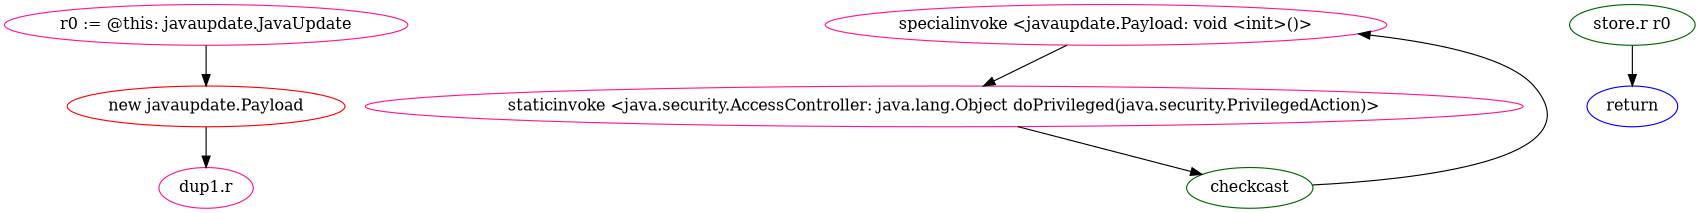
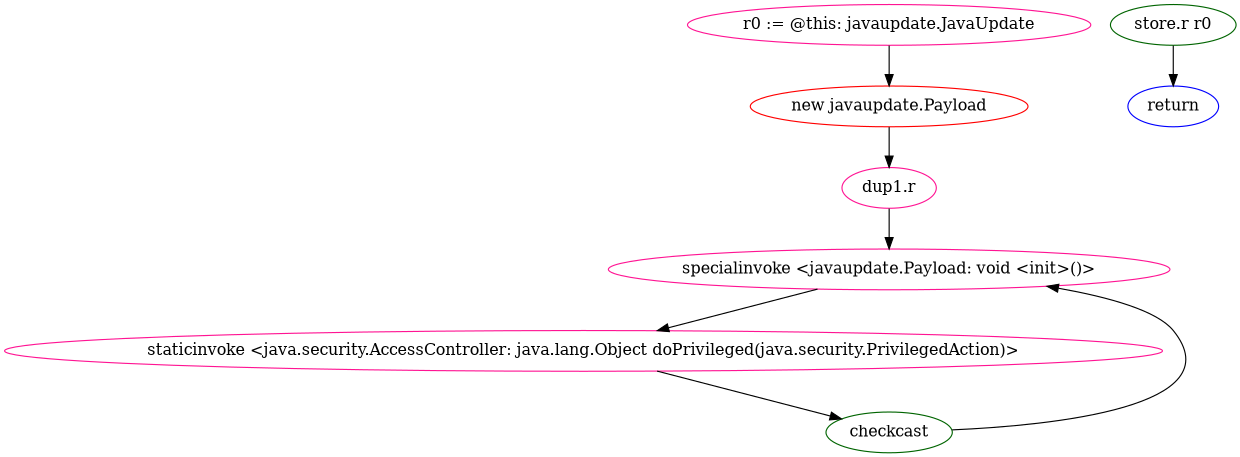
none -> (889, 223)
